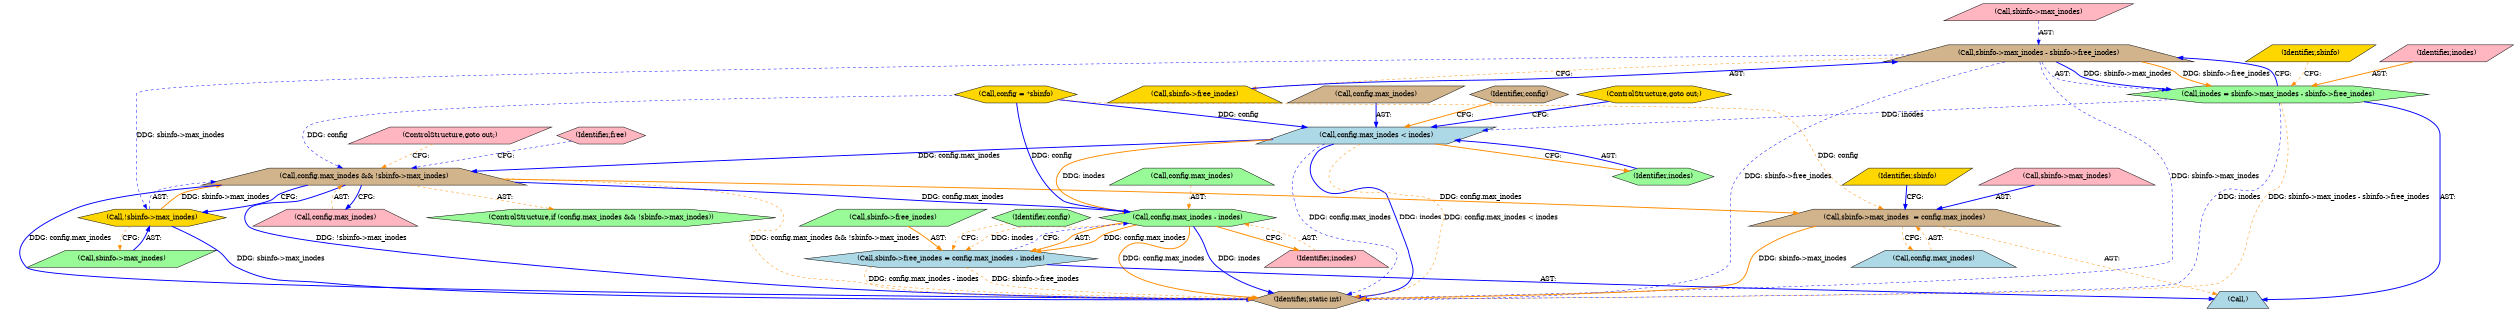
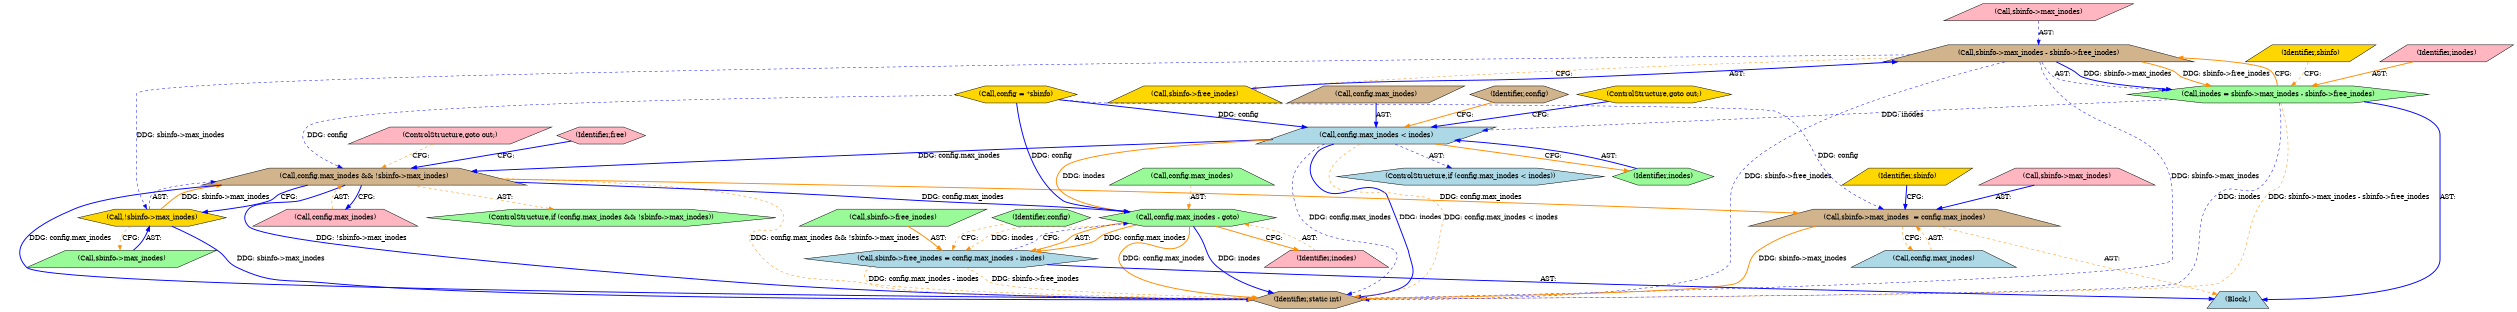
(2236, 62) -> (2236, 62)
(1468, 105) -> (1468, 105)
(494, 154) -> (494, 154)
none -> (1471, 177)
(1188, 218) -> (1188, 218)
(2238, 300) -> (2238, 300)
